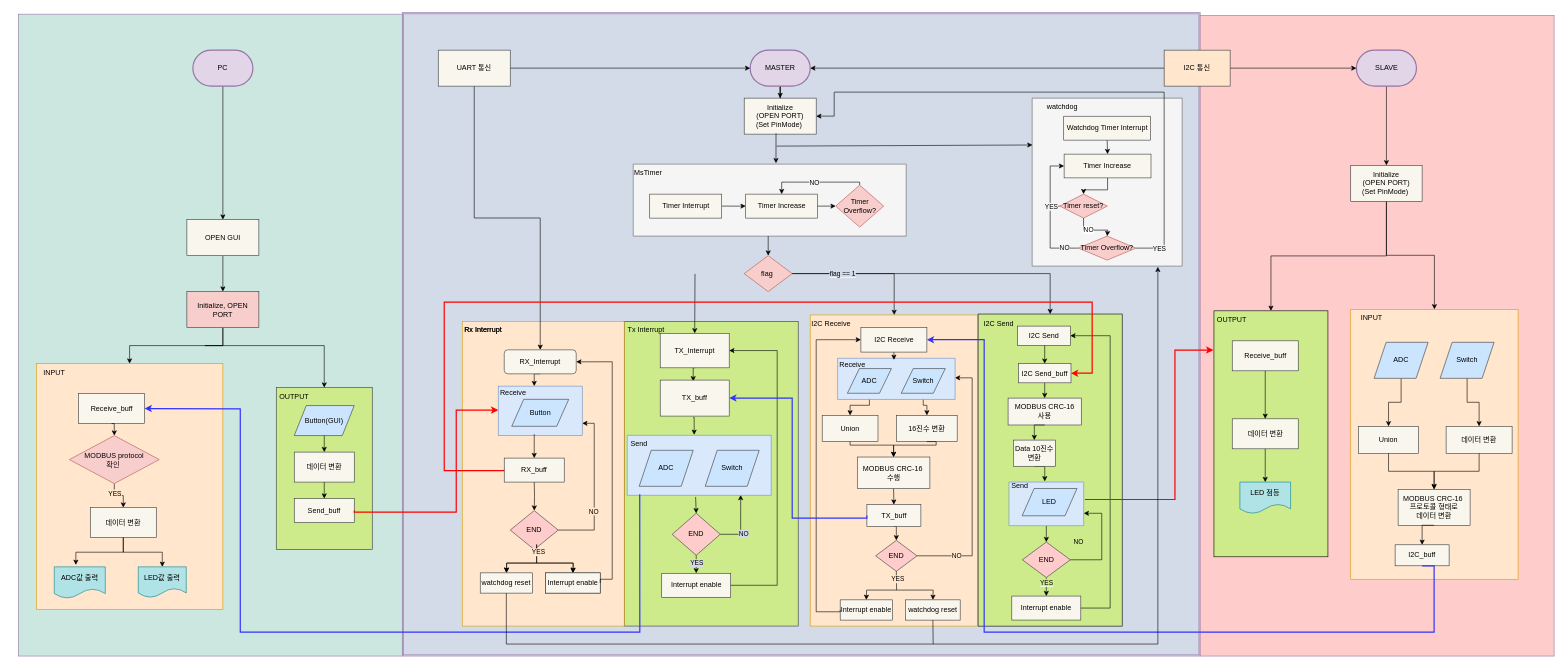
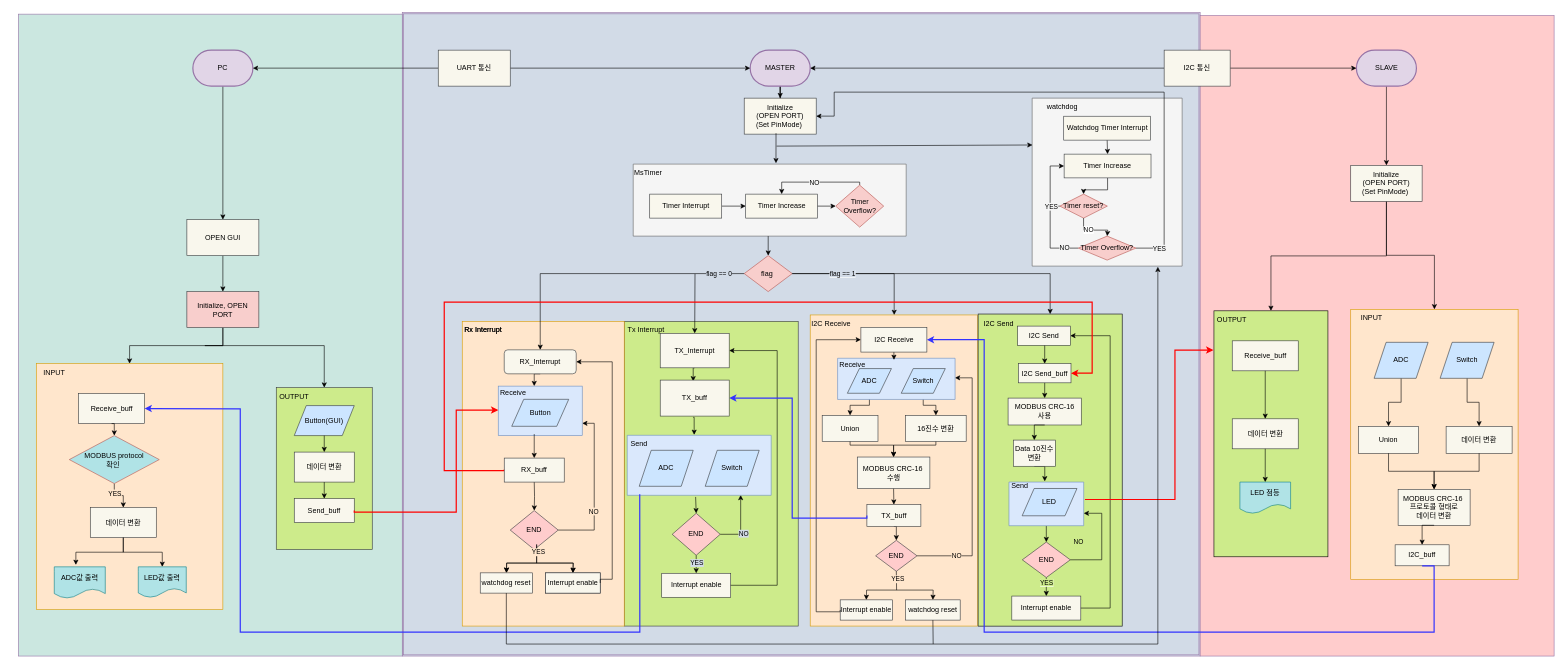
(1197, 68) -> (1197, 68)
(474, 212) -> (258, 68)
none -> (643, 274)
(927, 428) -> (936, 428)
(114, 460) -> (114, 460)
